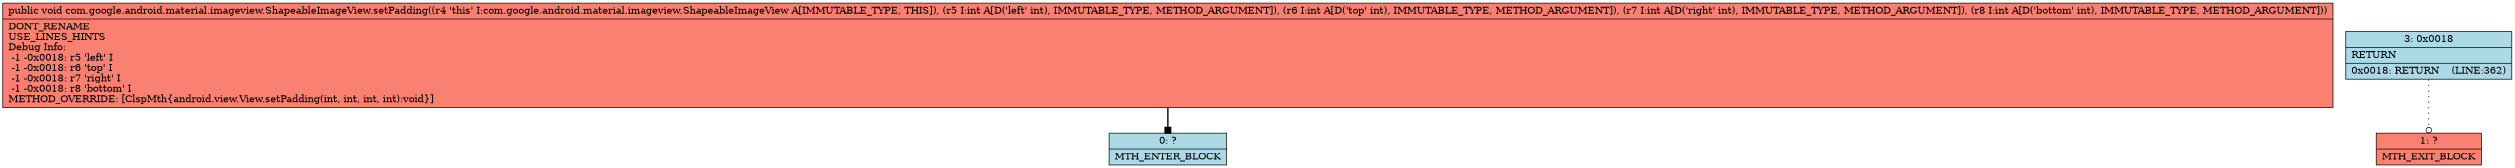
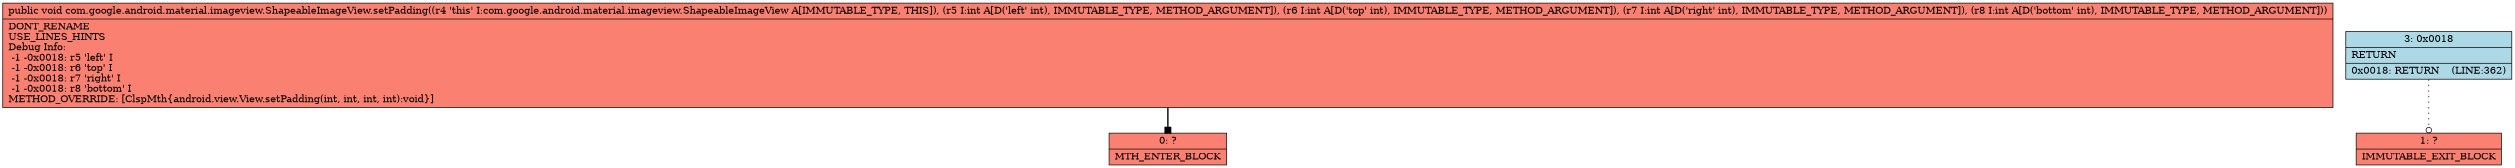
(1168, 149) -> (1168, 149)
(2429, 157) -> (2429, 157)
